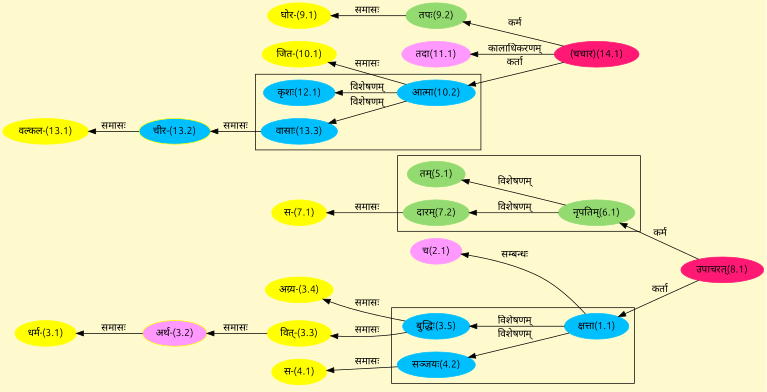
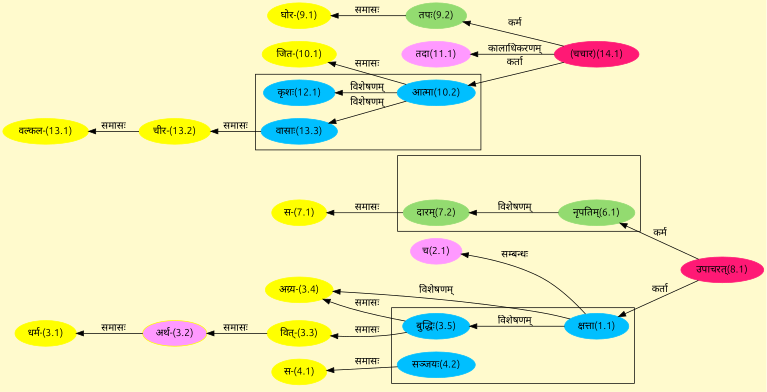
(175, 131) -> (175, 131)
(436, 174) -> none
(522, 344) -> (456, 301)
